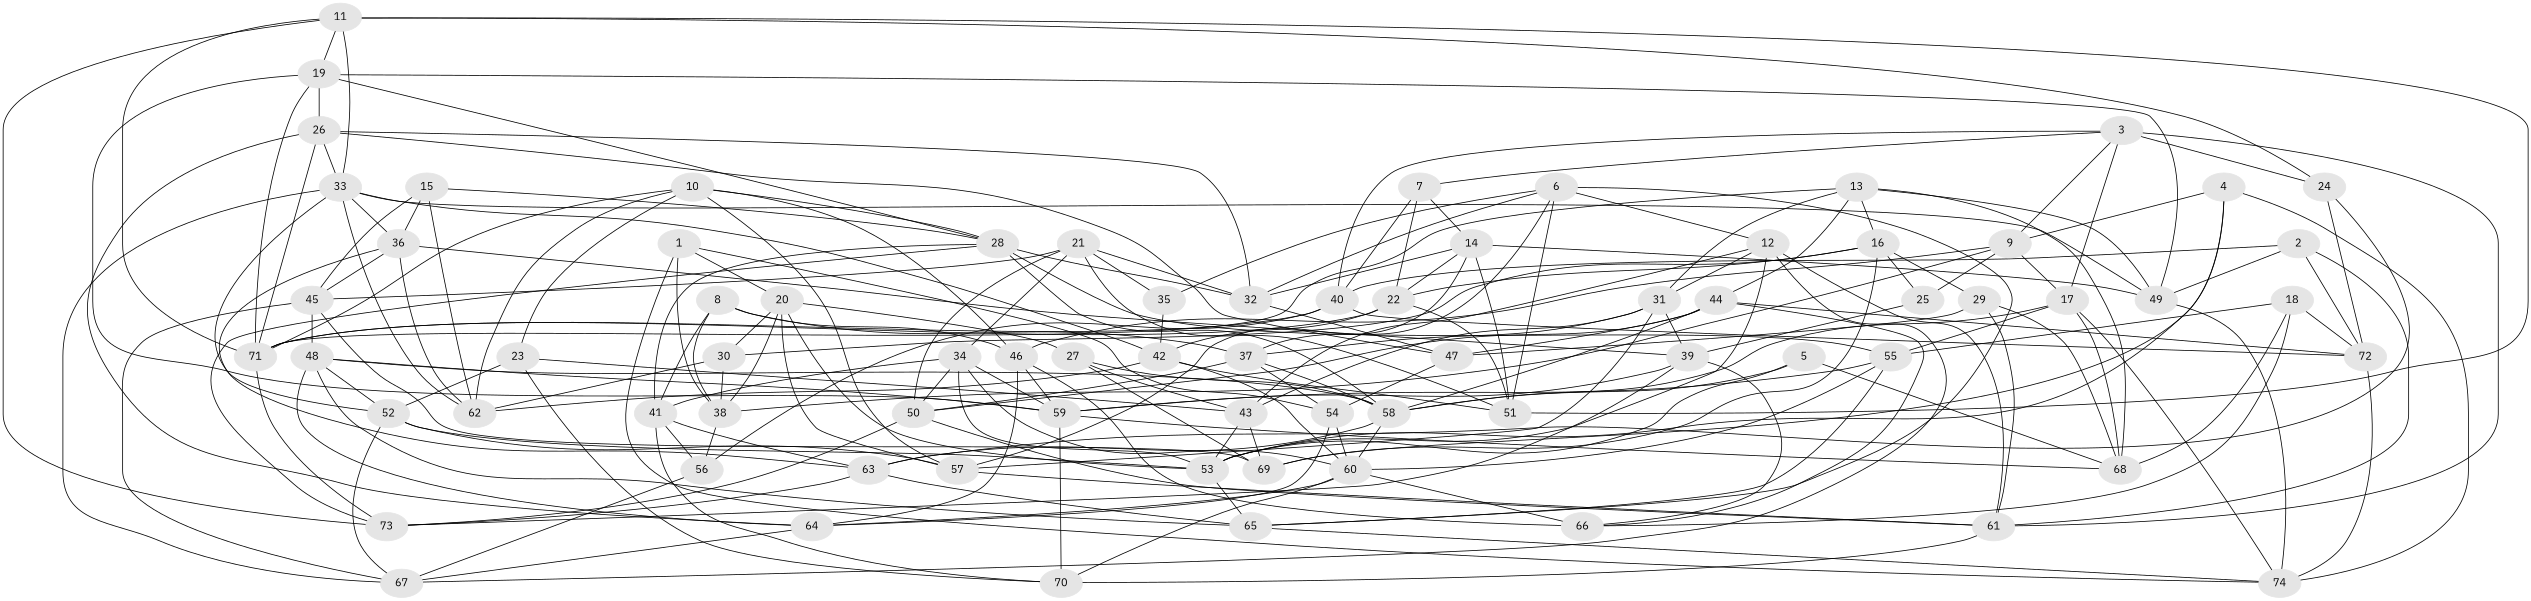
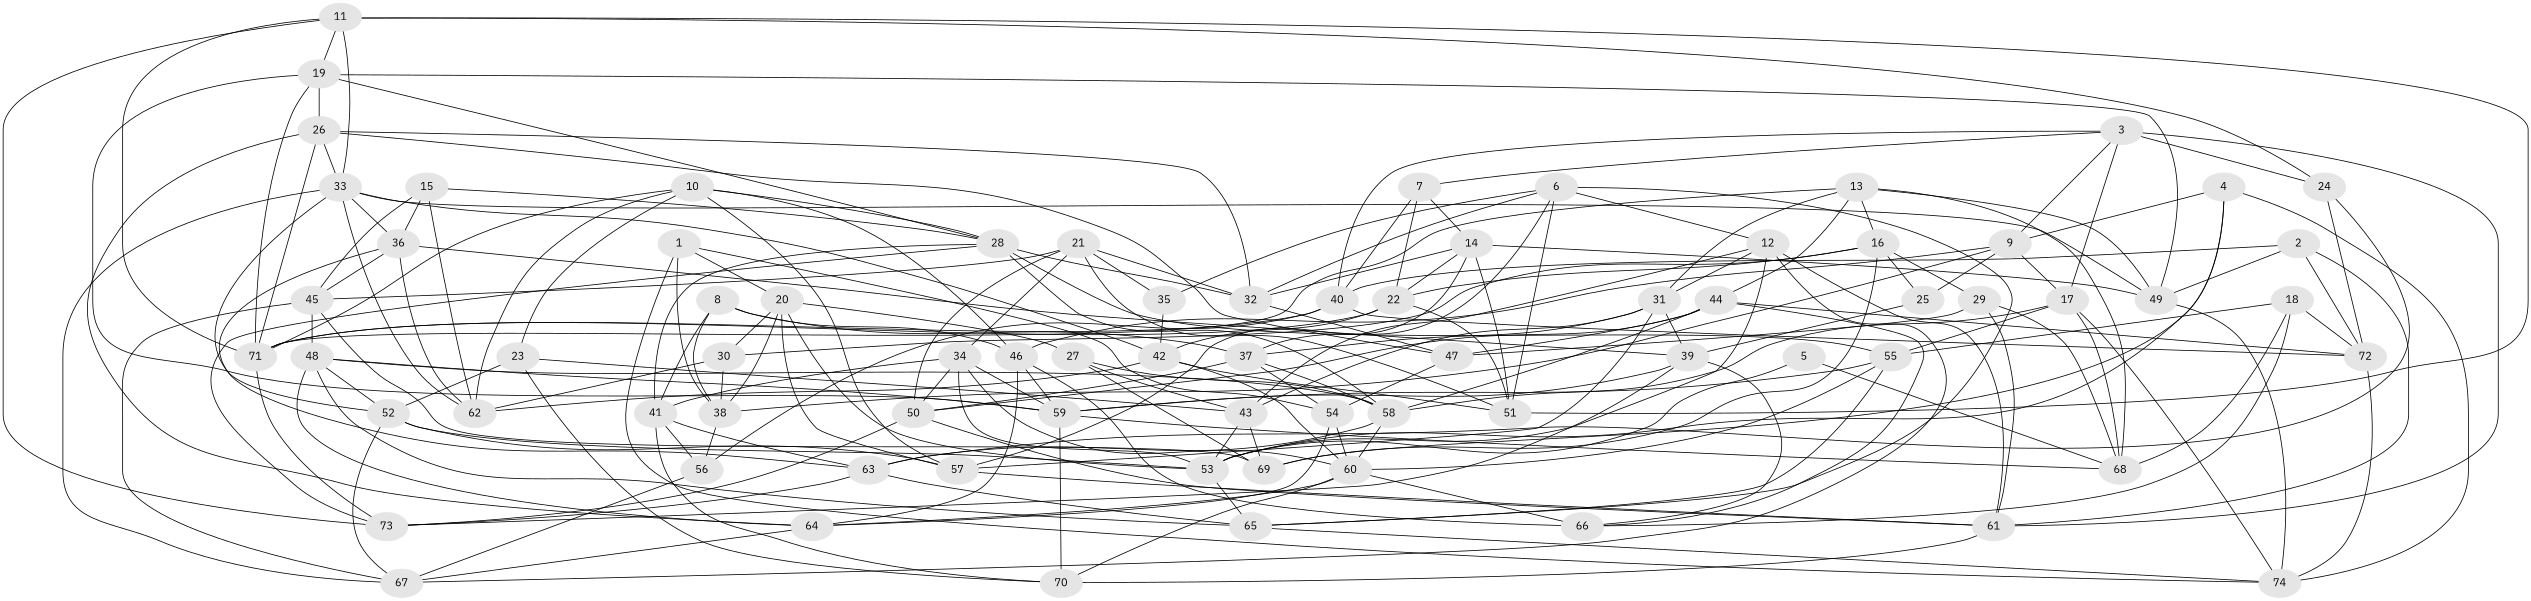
(1599, 392) -> none
